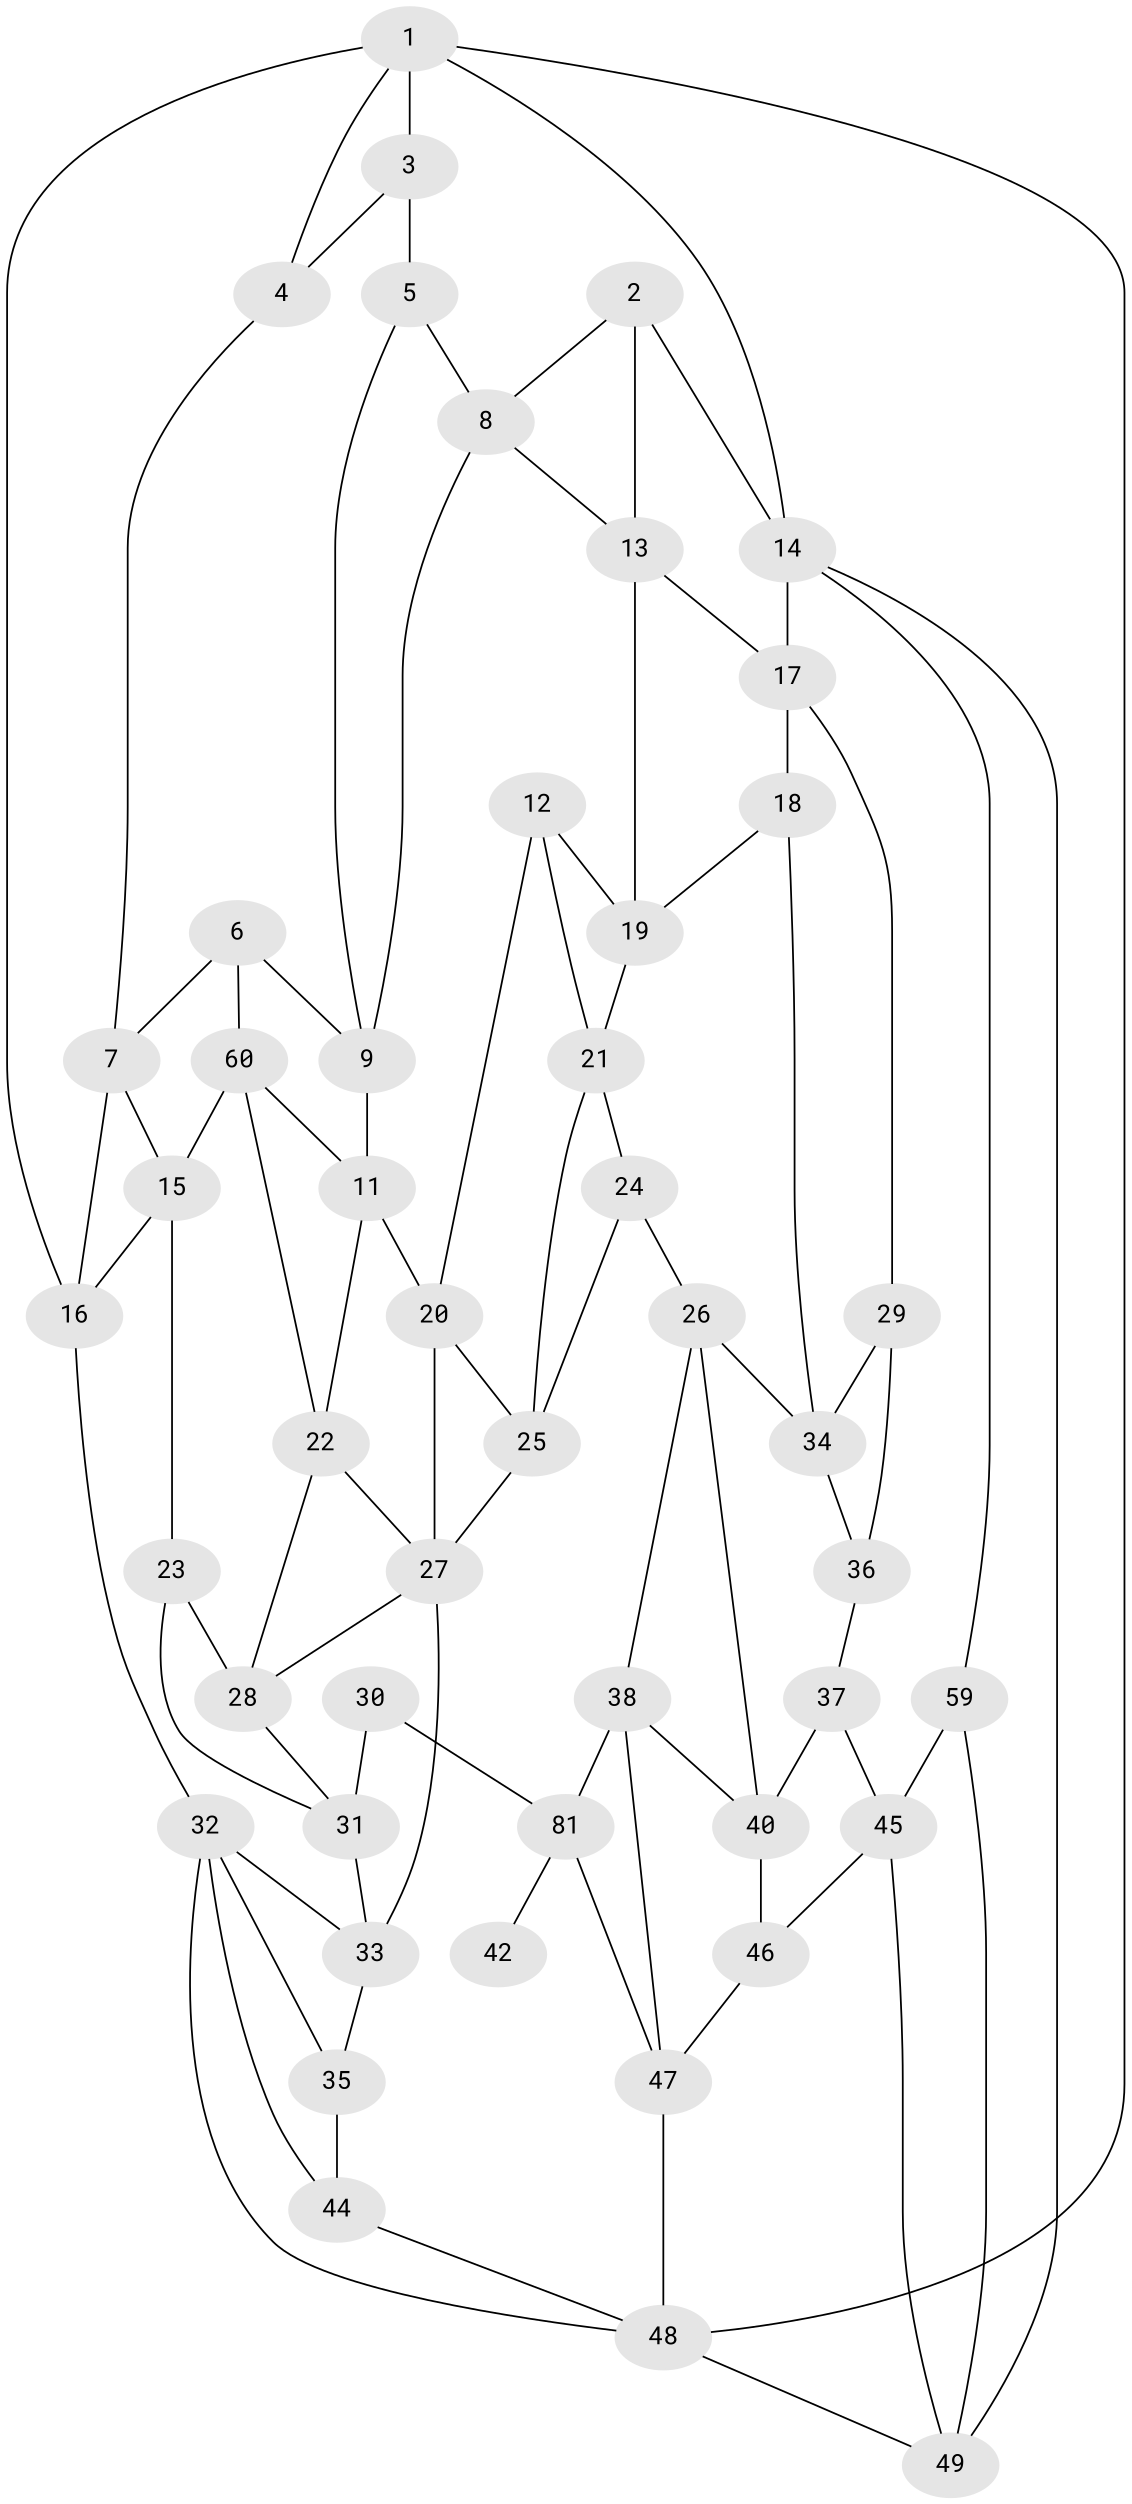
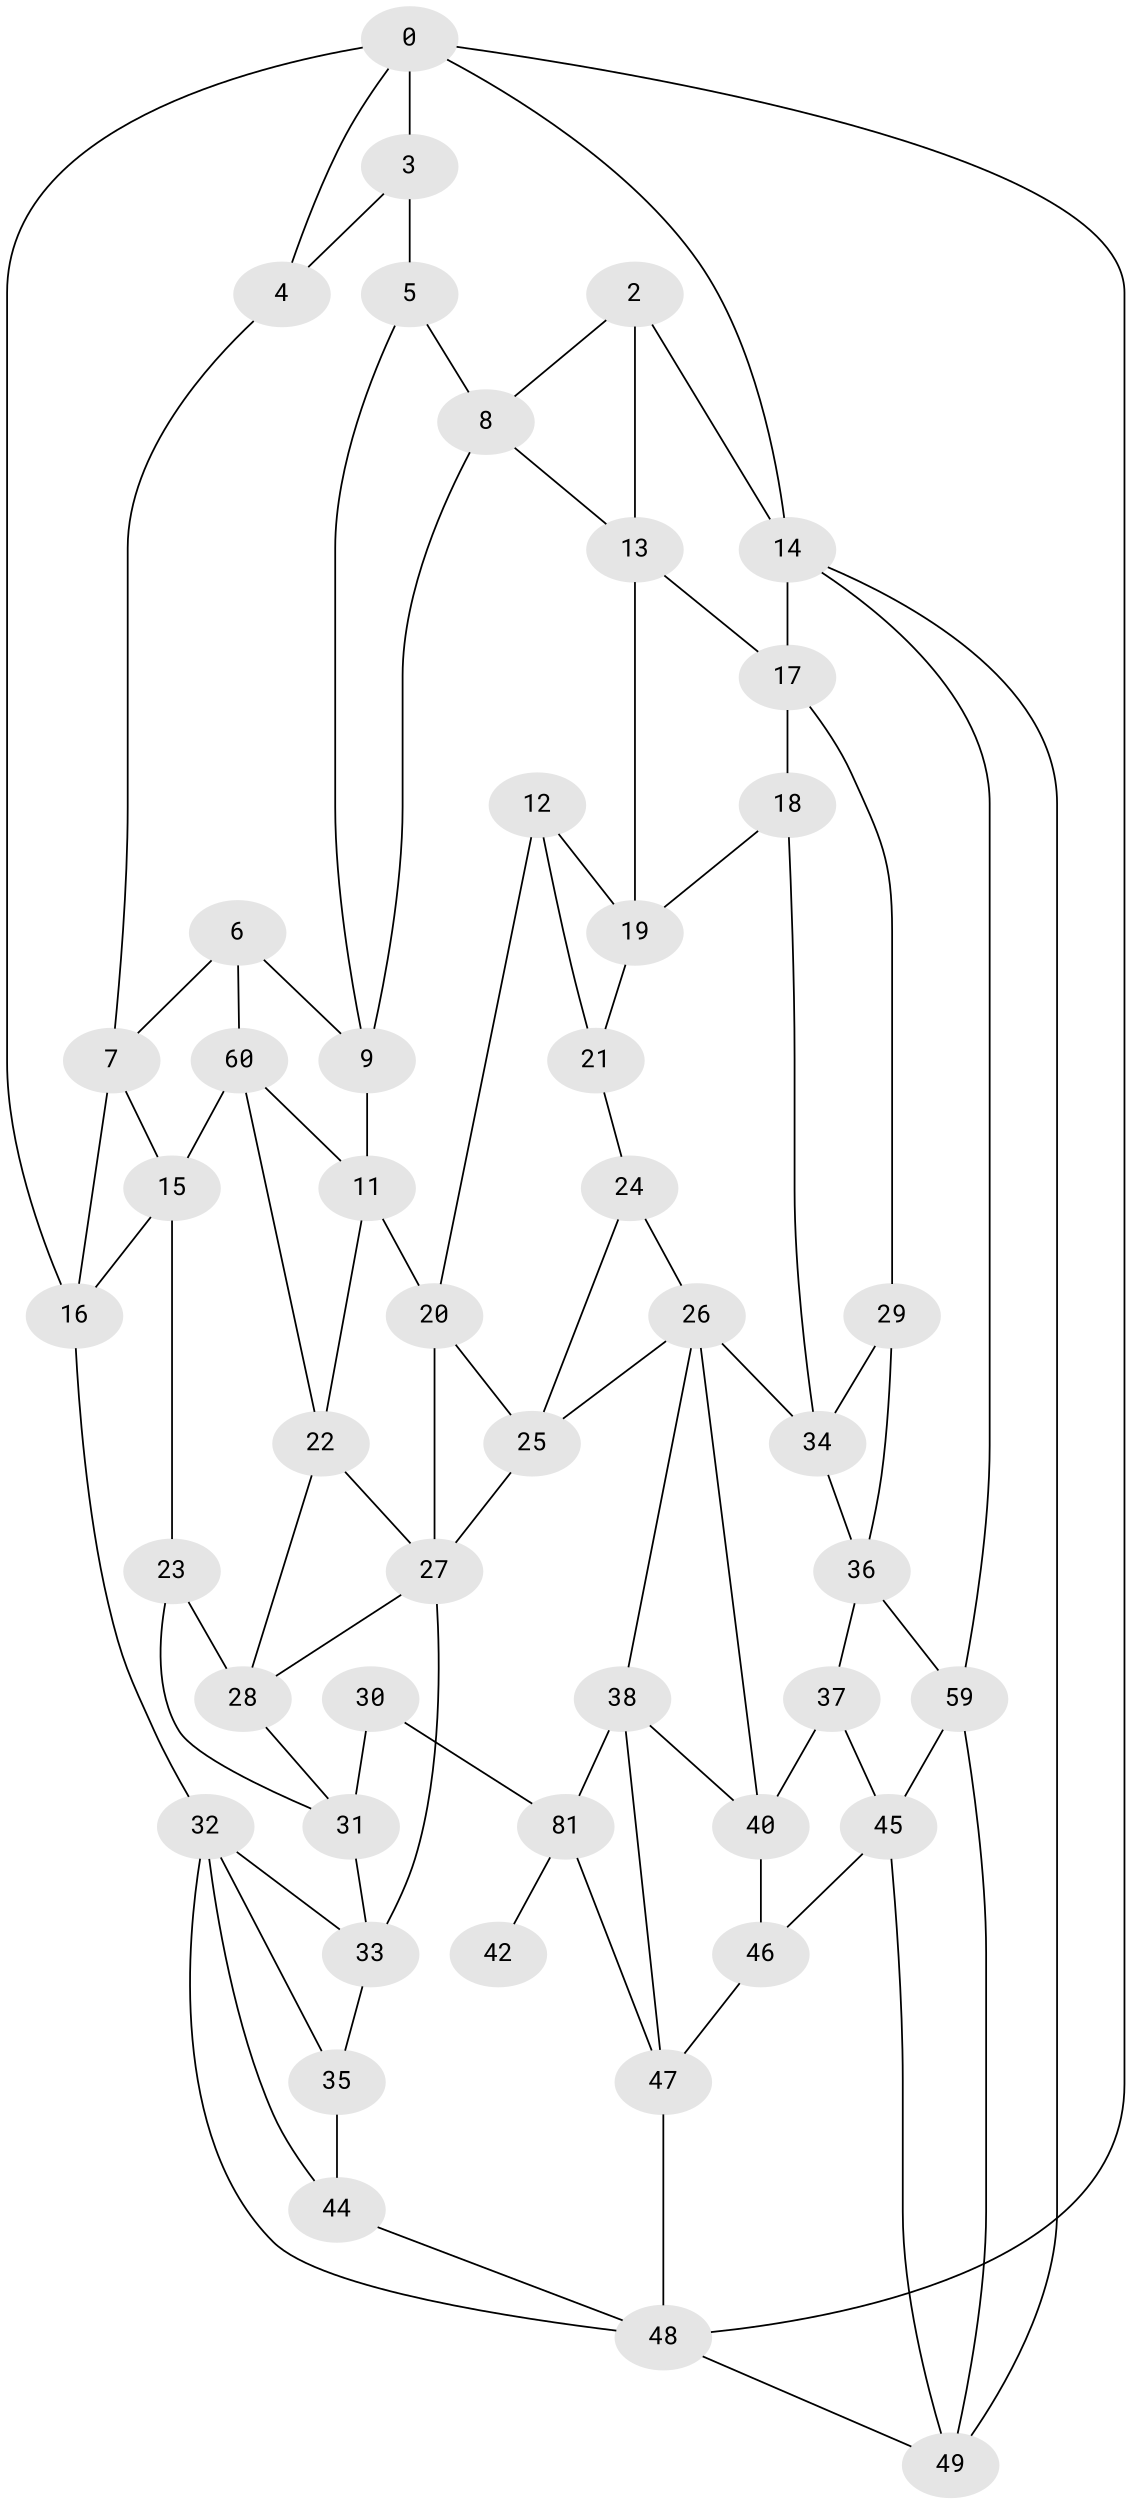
(410, 39) -> (410, 39)
(550, 1250) -> (614, 1380)
none -> (911, 1635)
